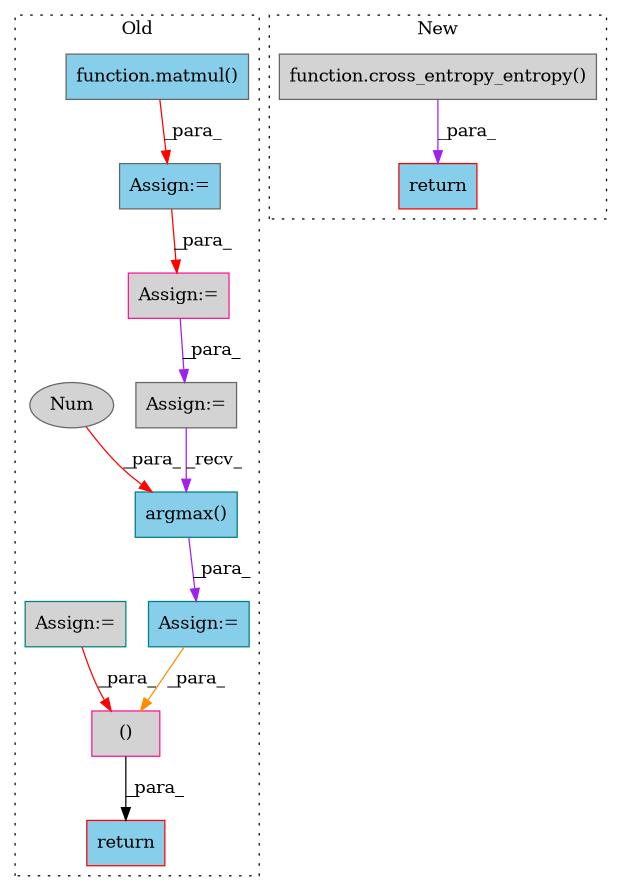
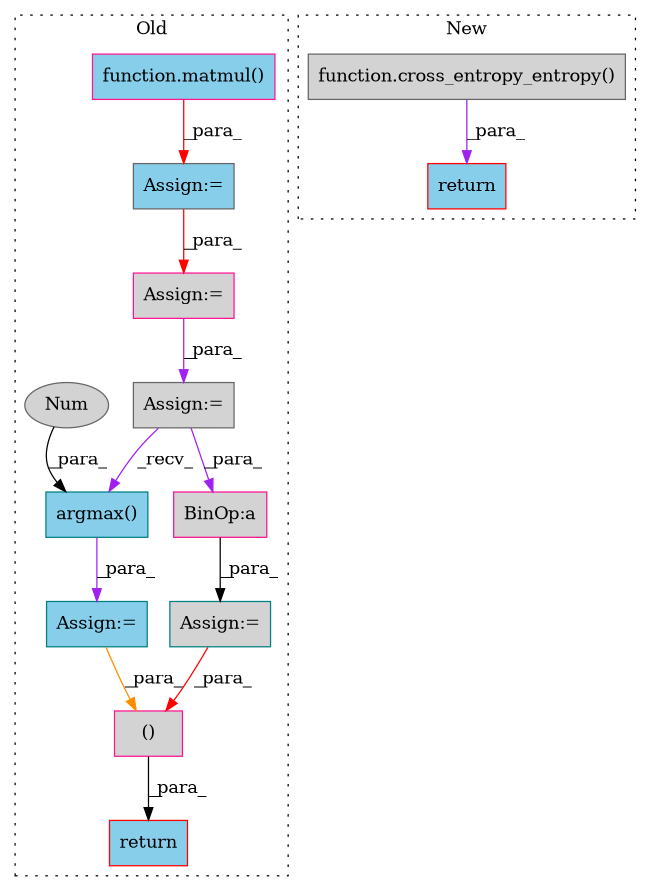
(157, 77) -> (184, 77)
(112, 458) -> (46, 455)
none -> (220, 515)
